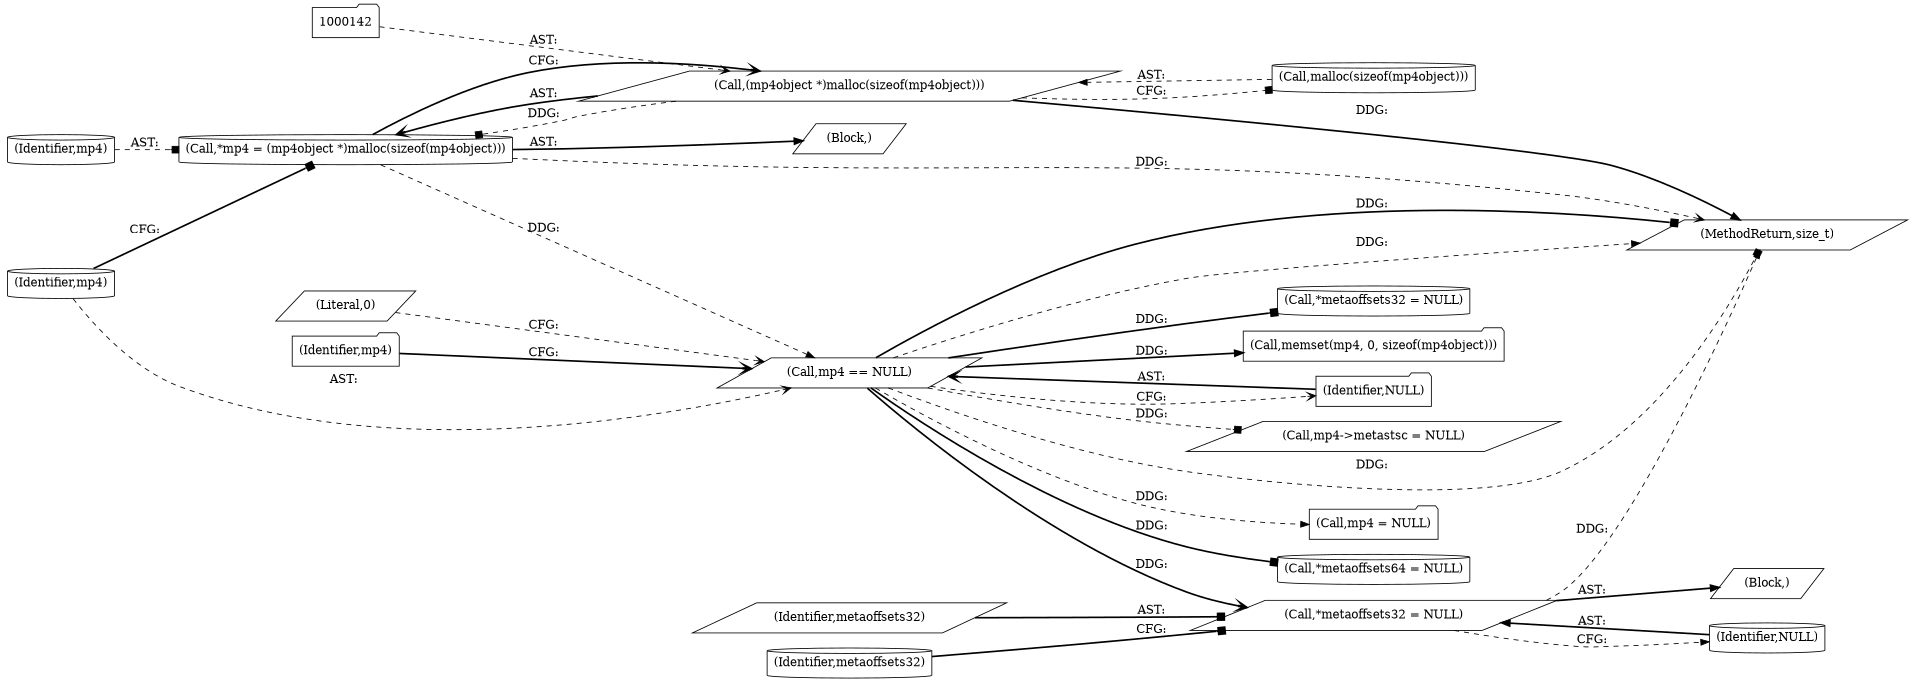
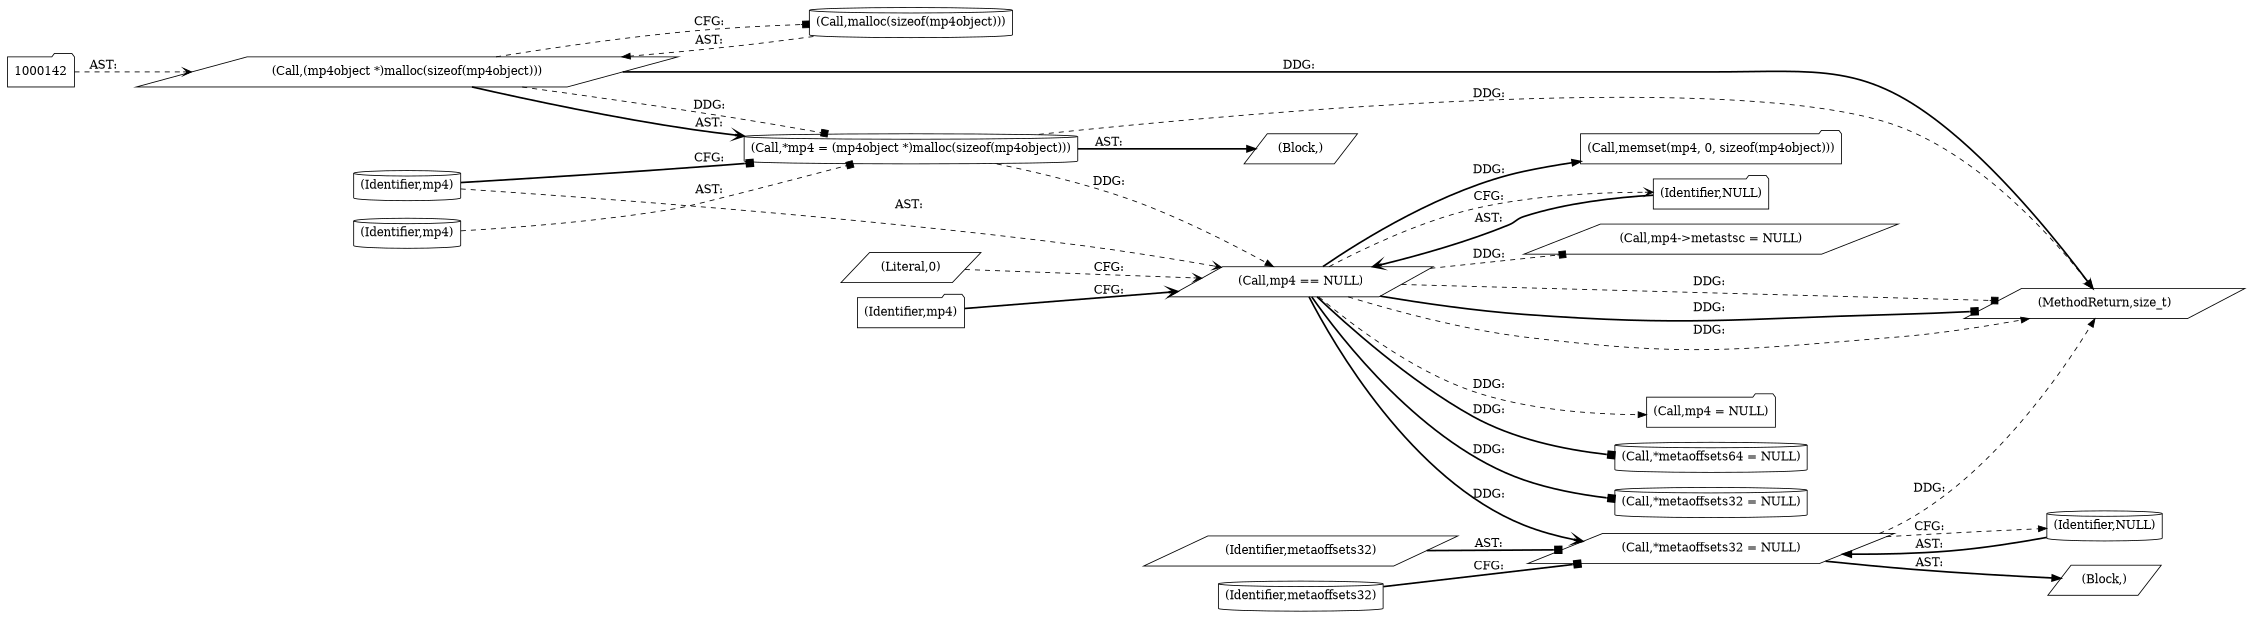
(556, 68) -> none
